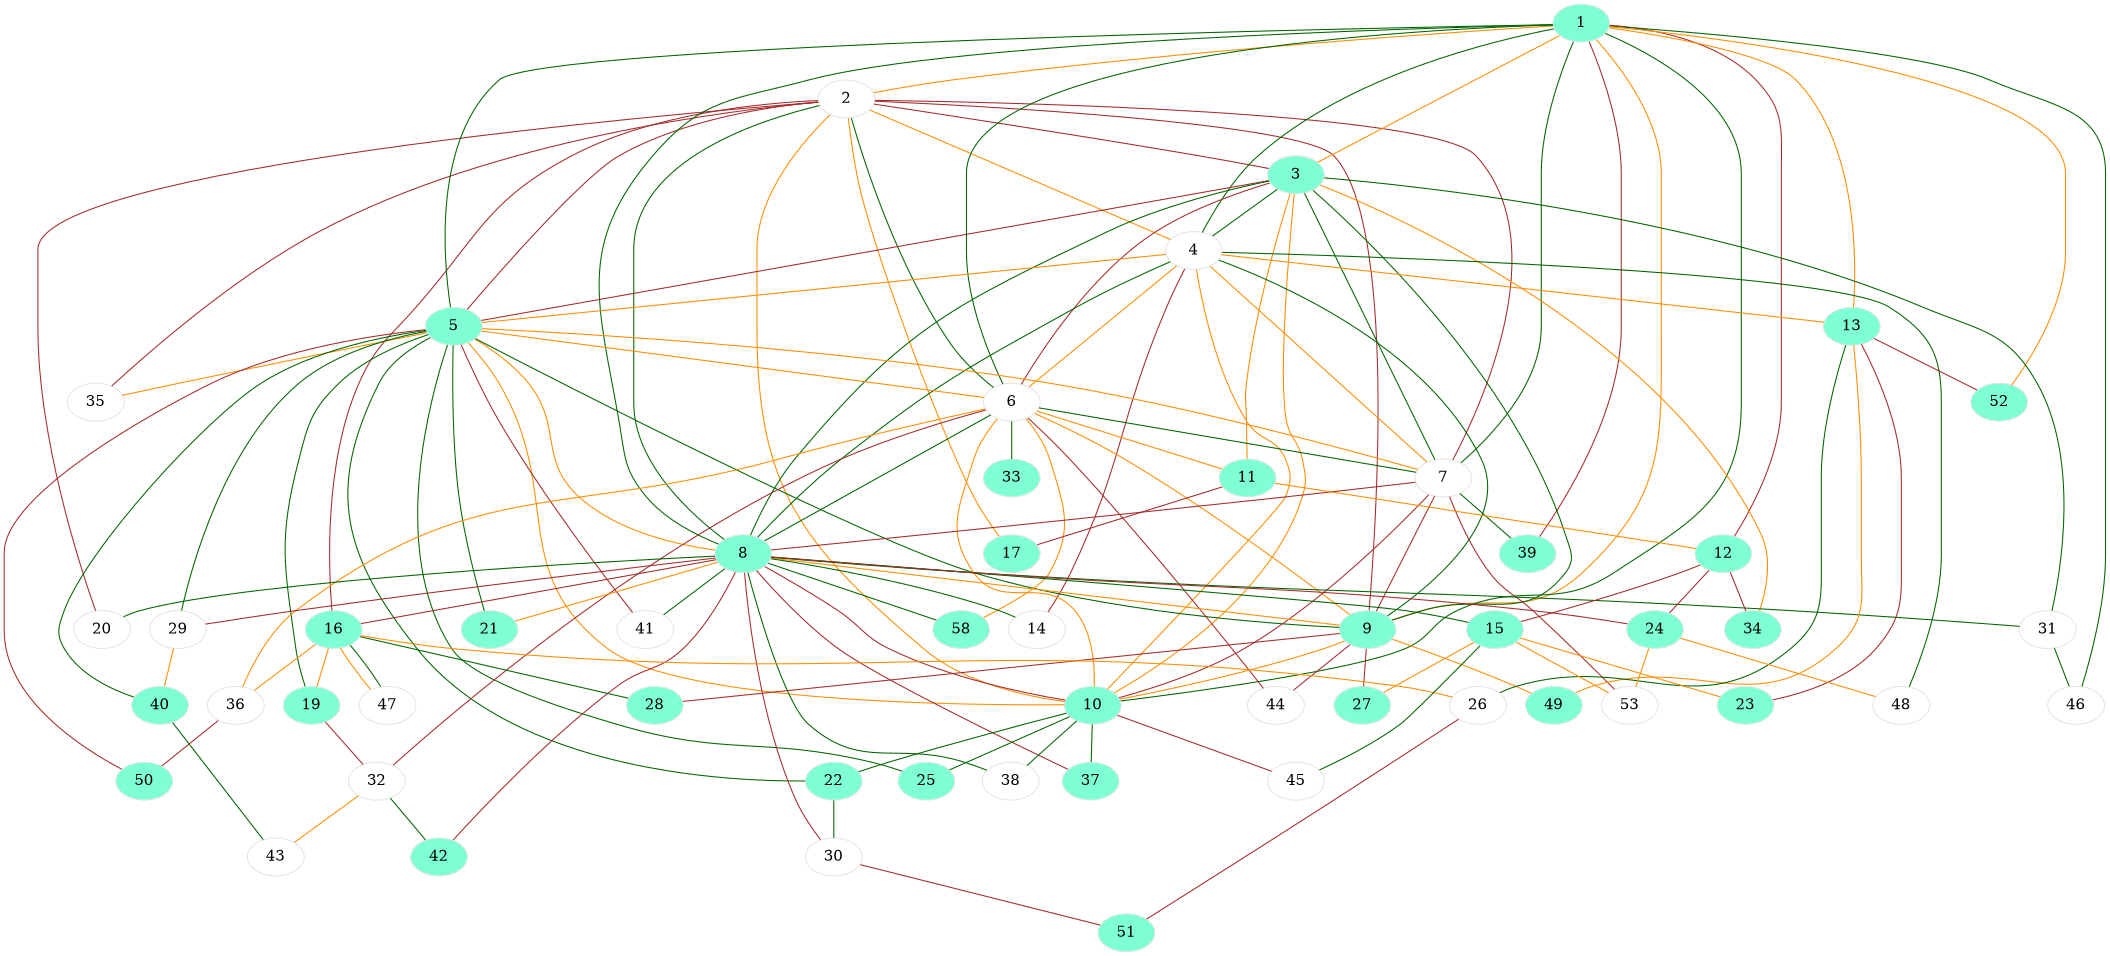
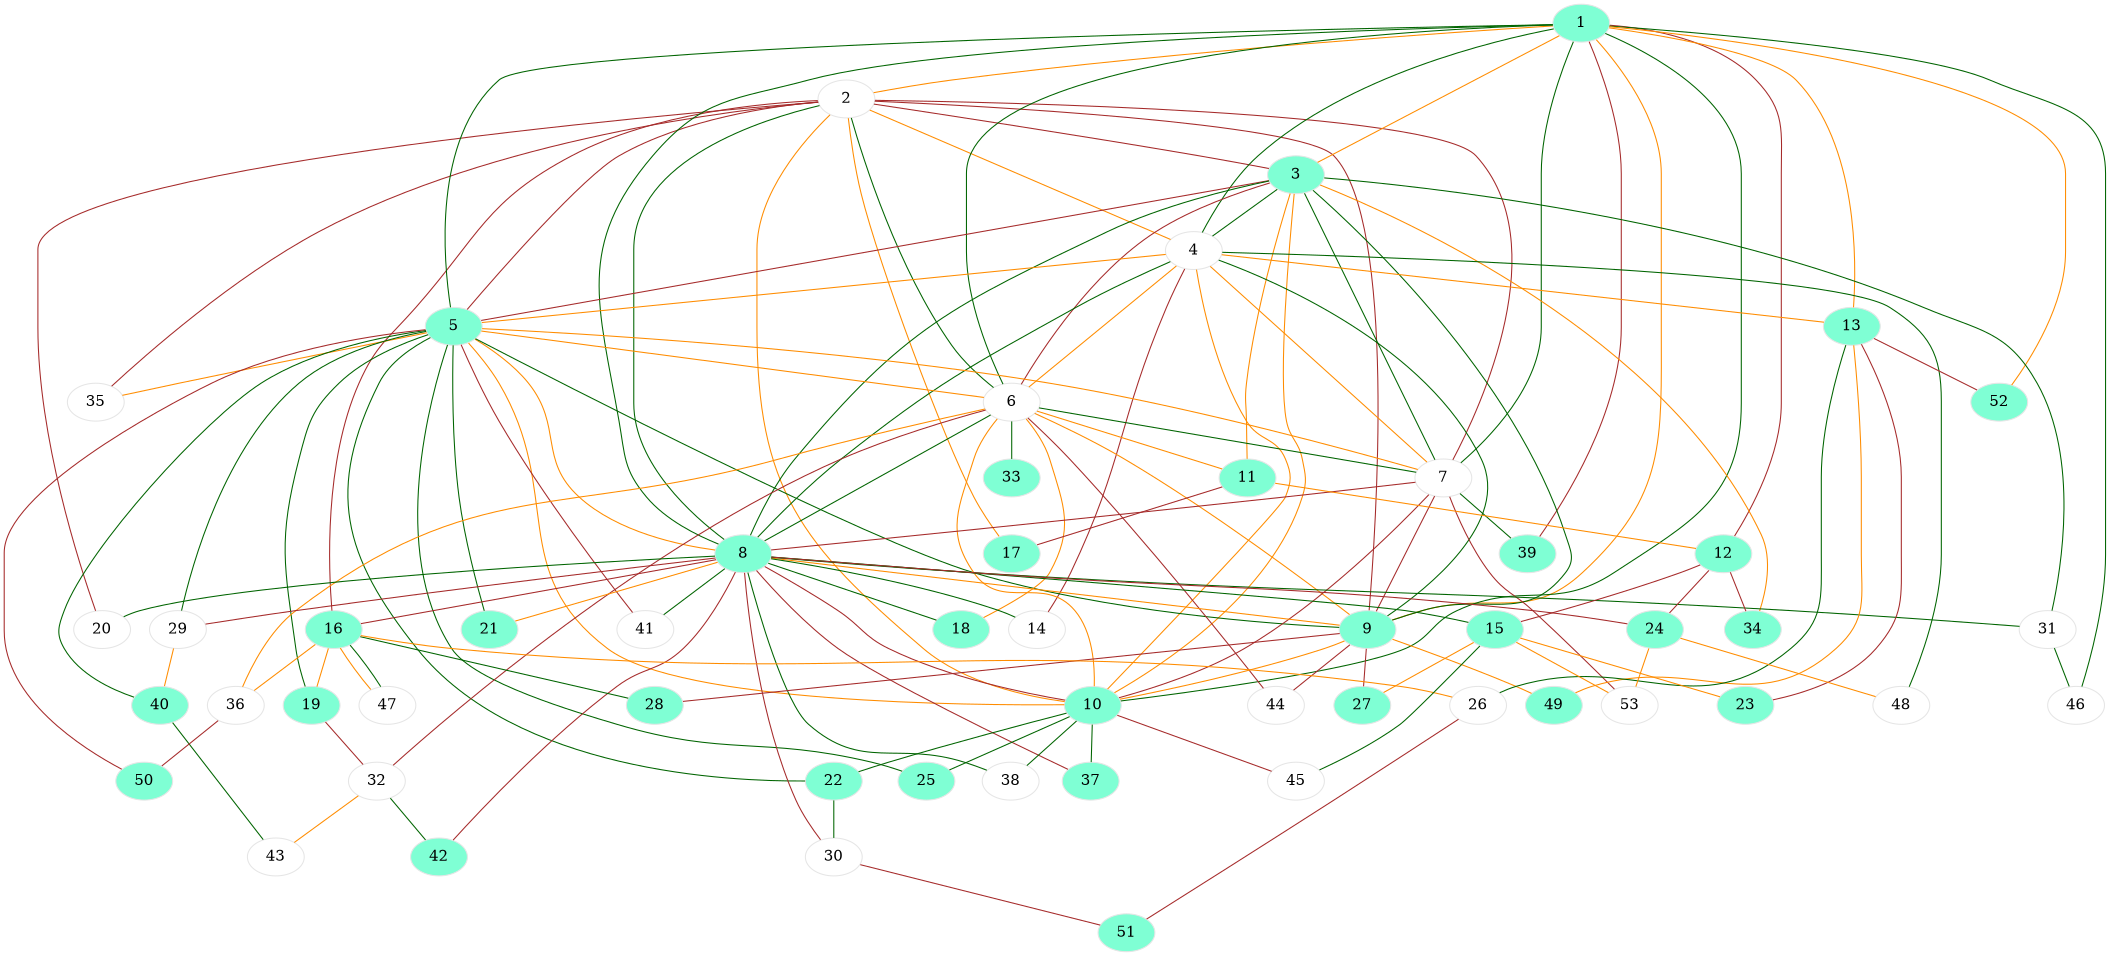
(961, 630) -> (961, 630)
